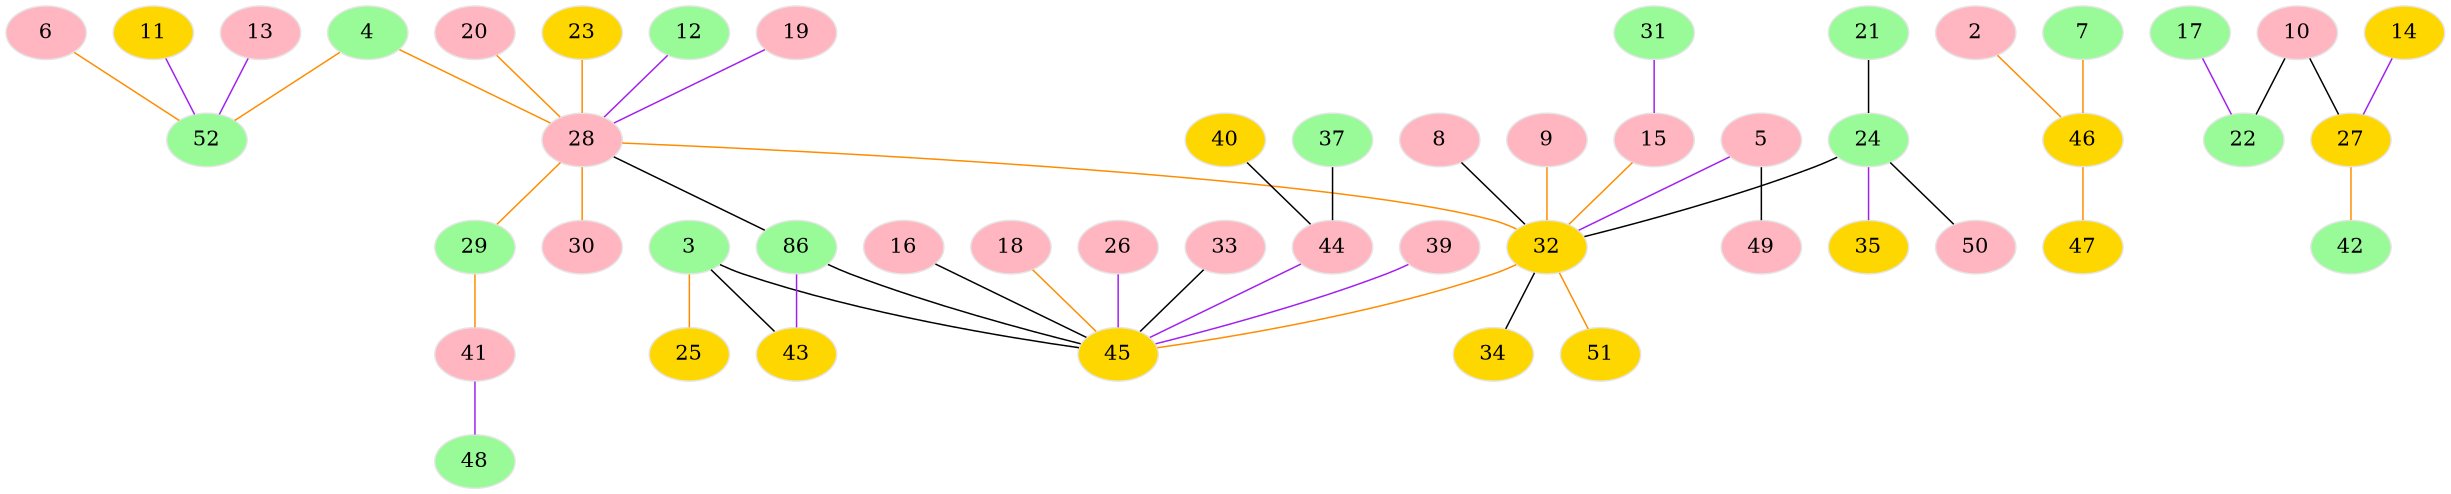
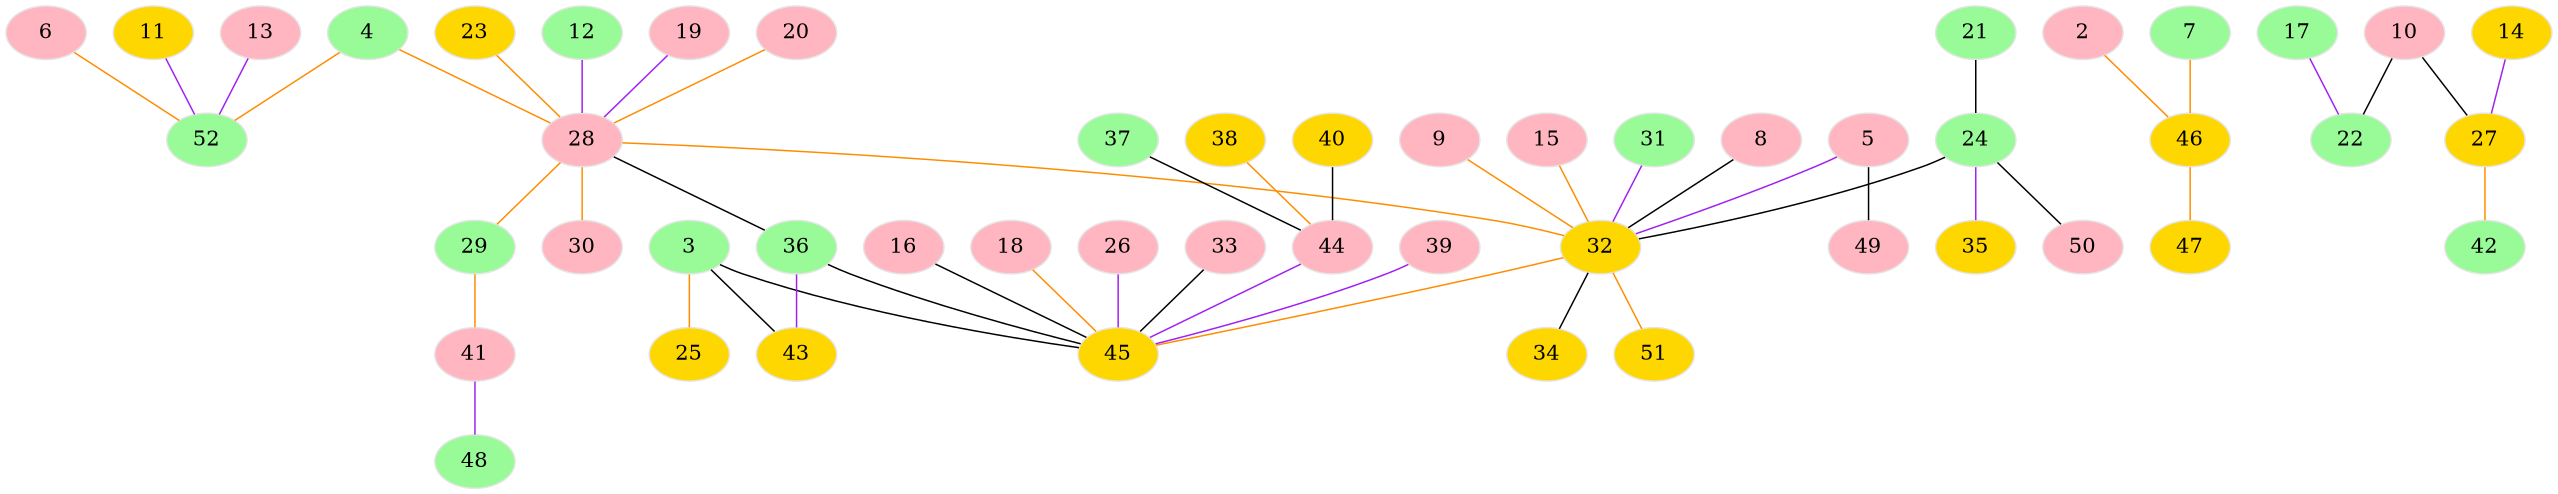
(1654, 87) -> (1627, 194)
none -> (1225, 140)
(797, 247) -> (797, 247)
